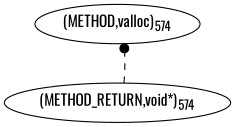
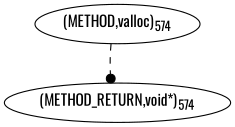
(125, 68) -> (110, 59)
